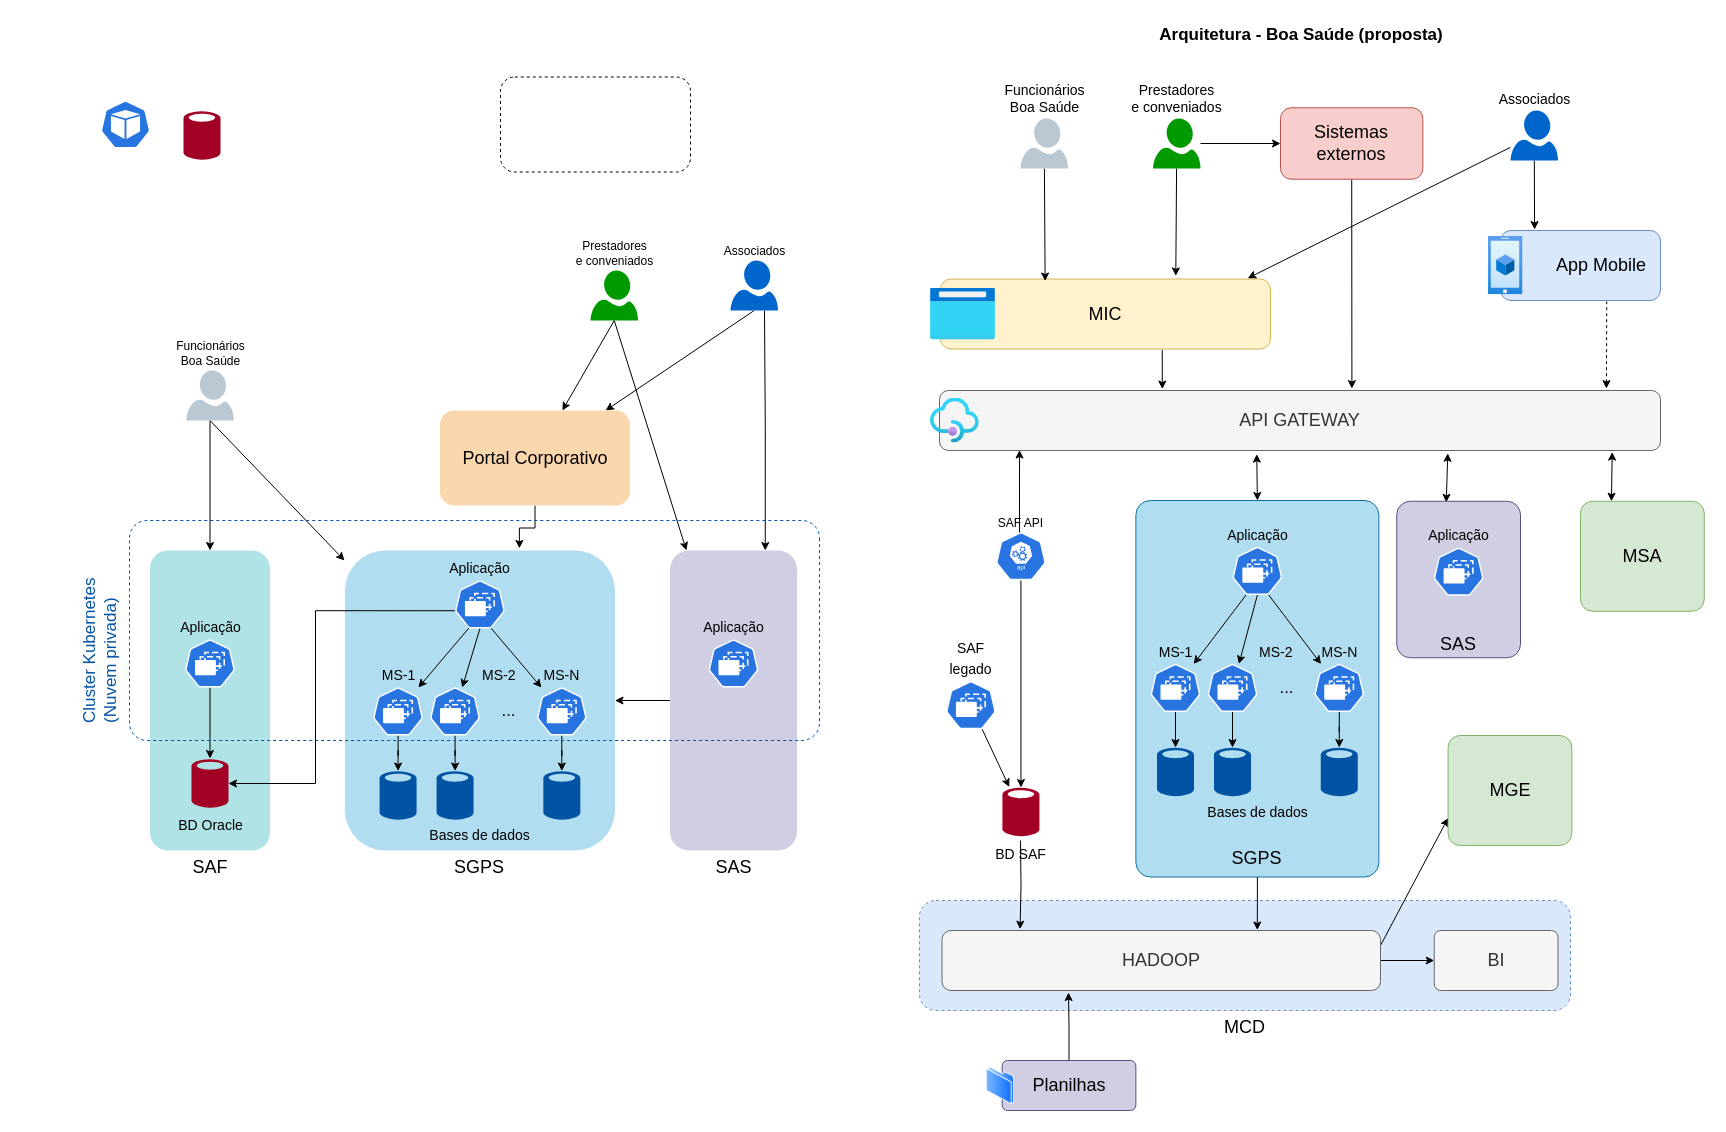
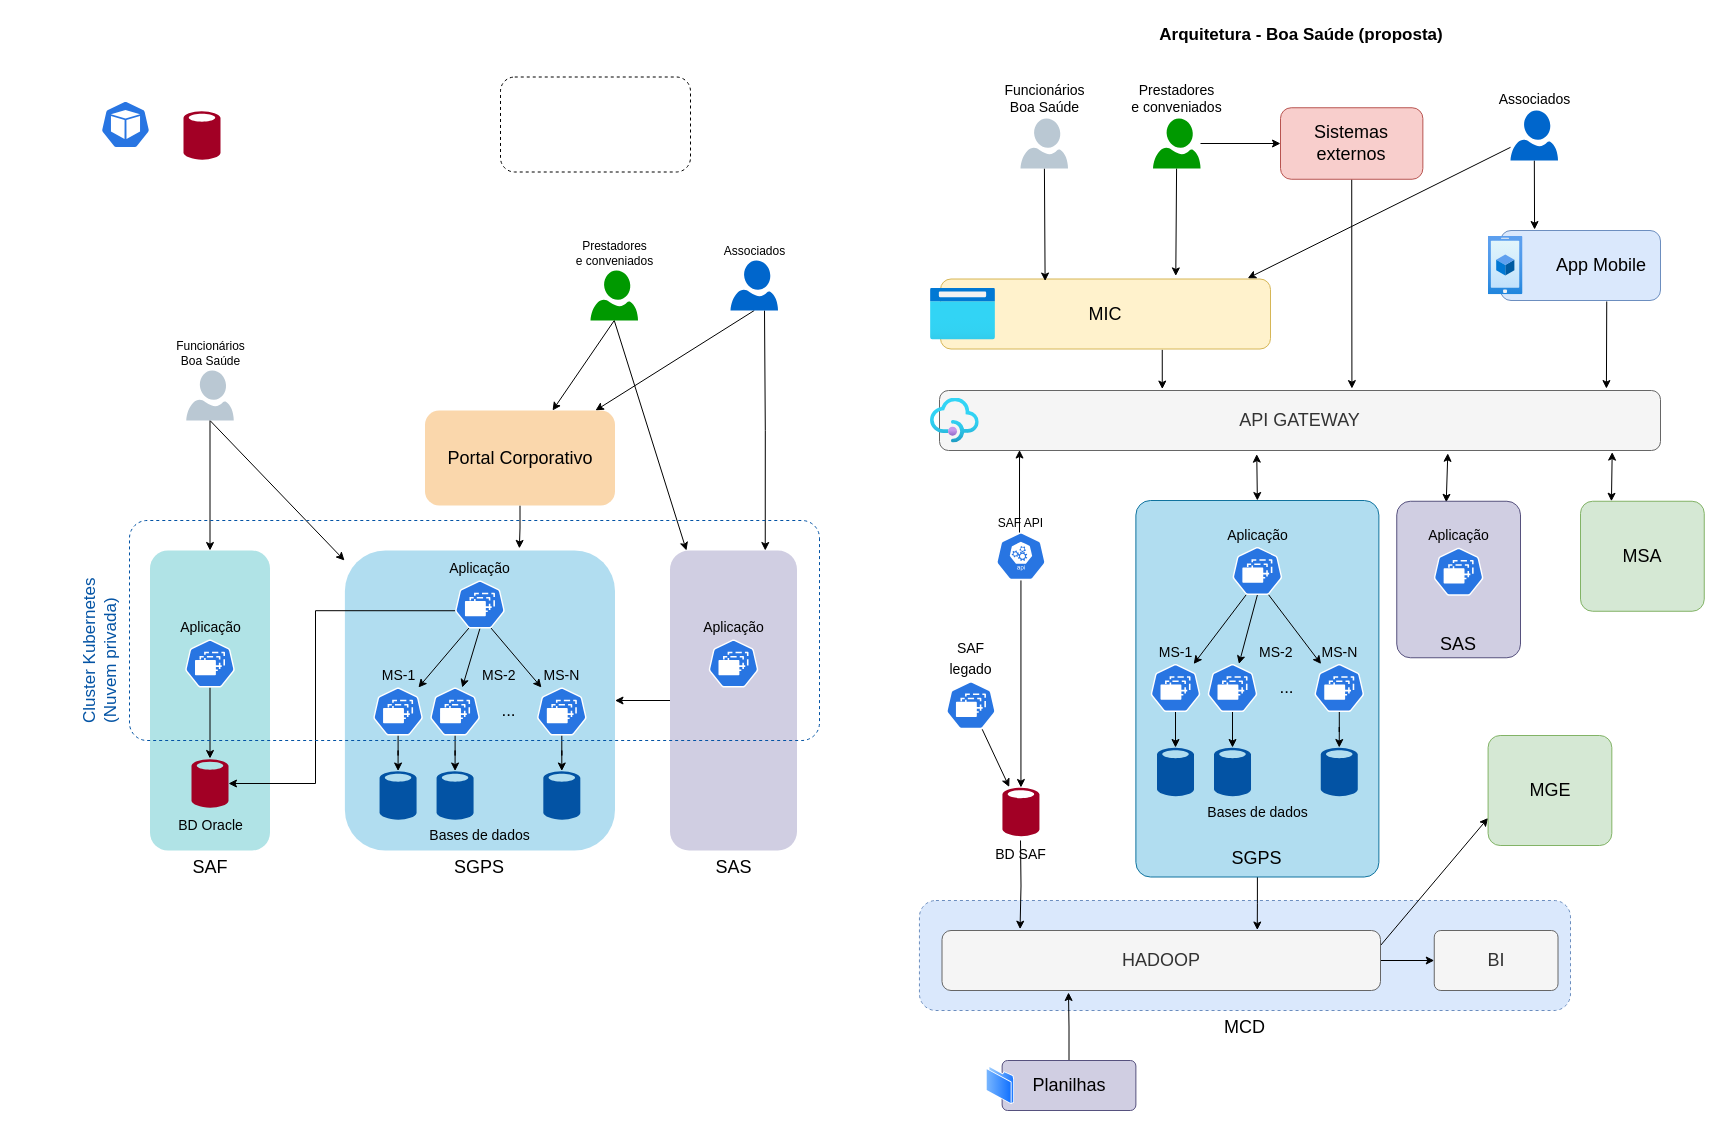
(1607, 342) -> (1607, 342)
(535, 458) -> (520, 458)
(1510, 791) -> (1550, 791)
